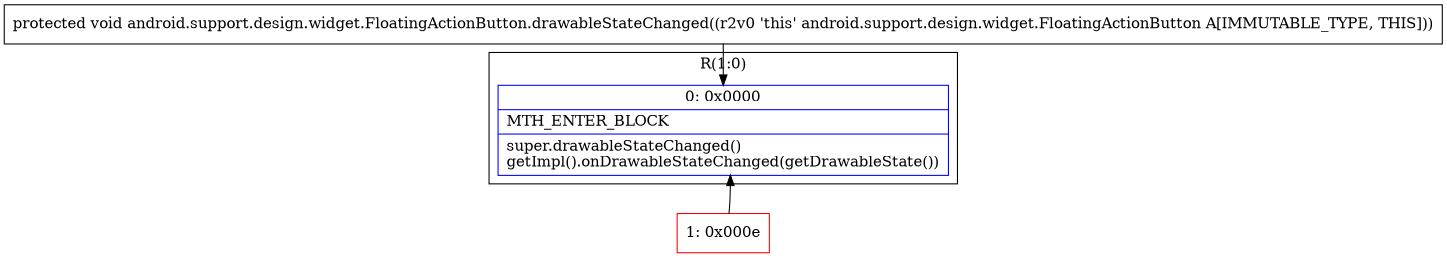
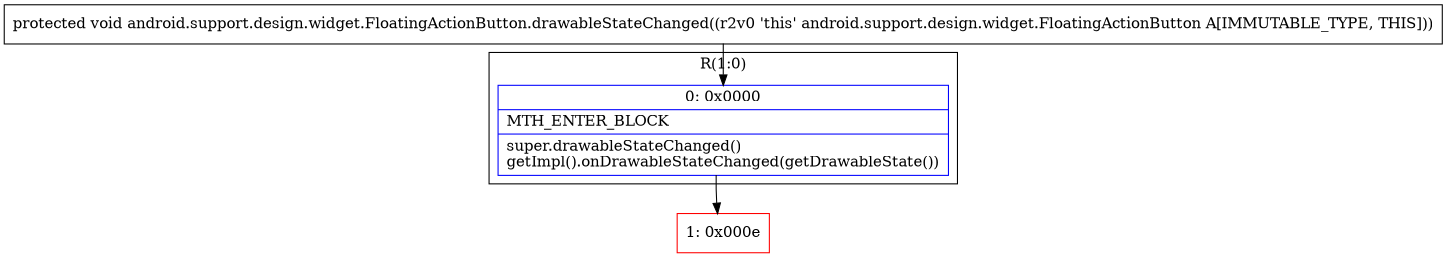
(730, 200) -> (716, 190)
